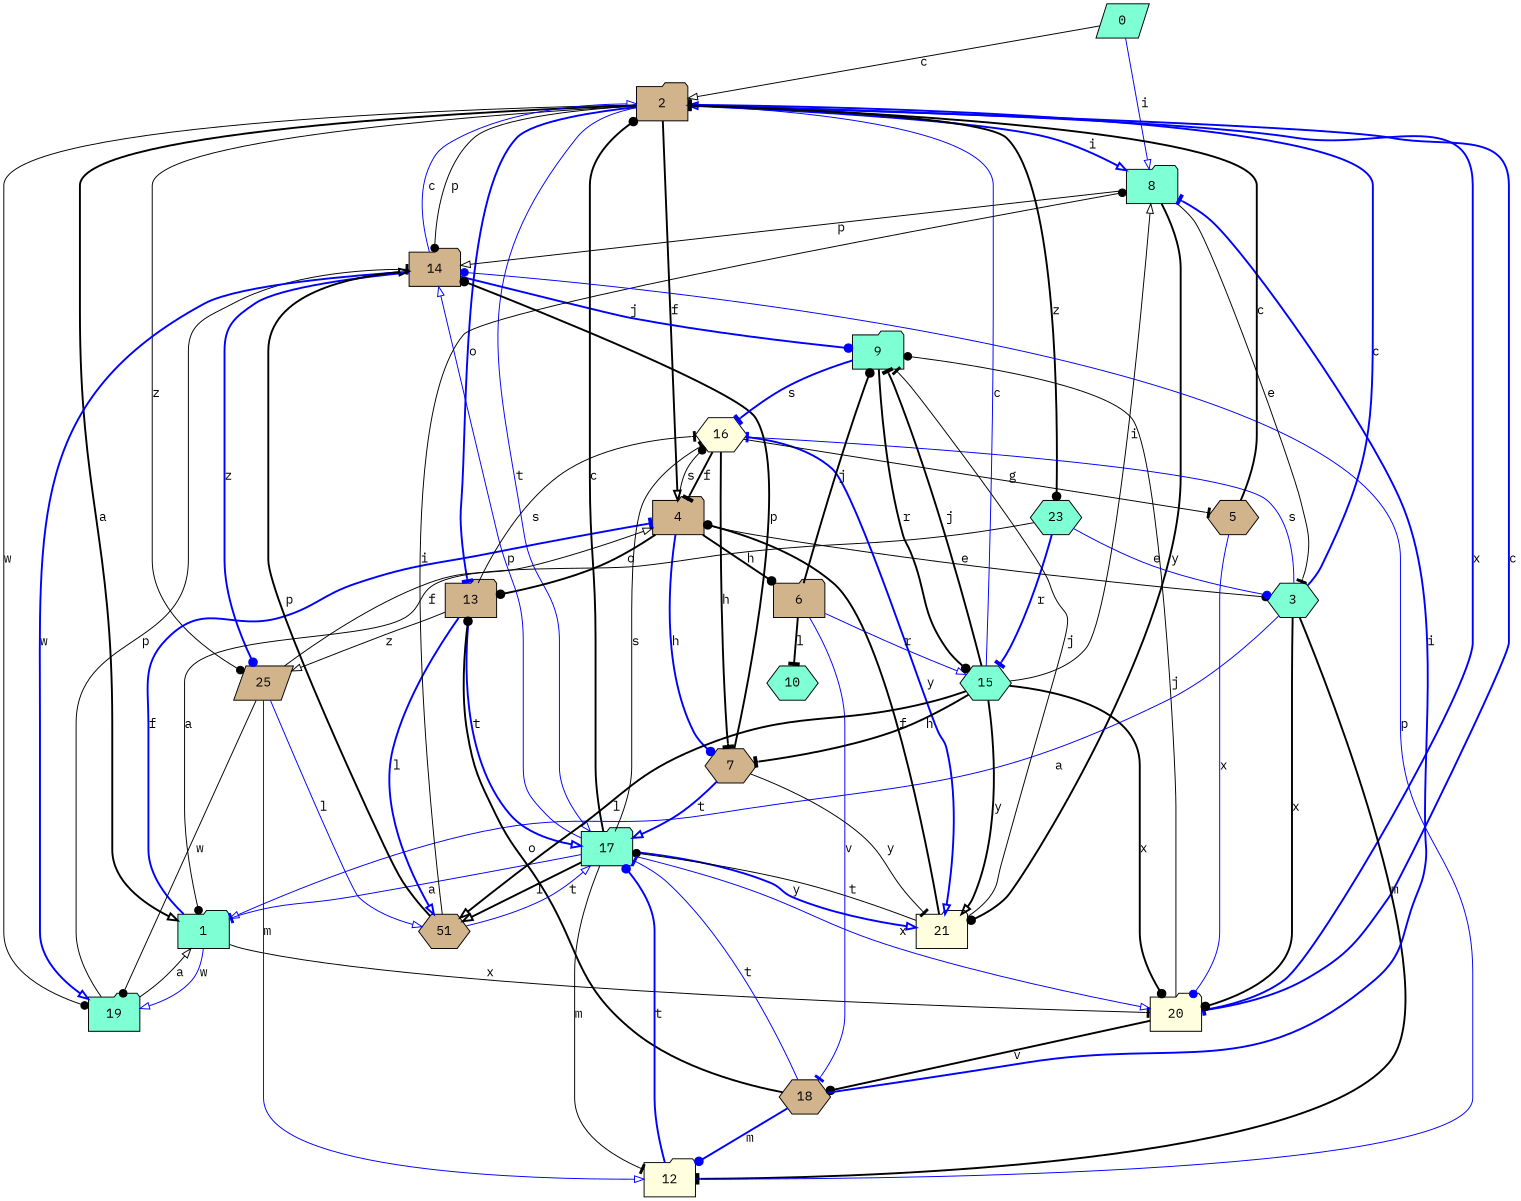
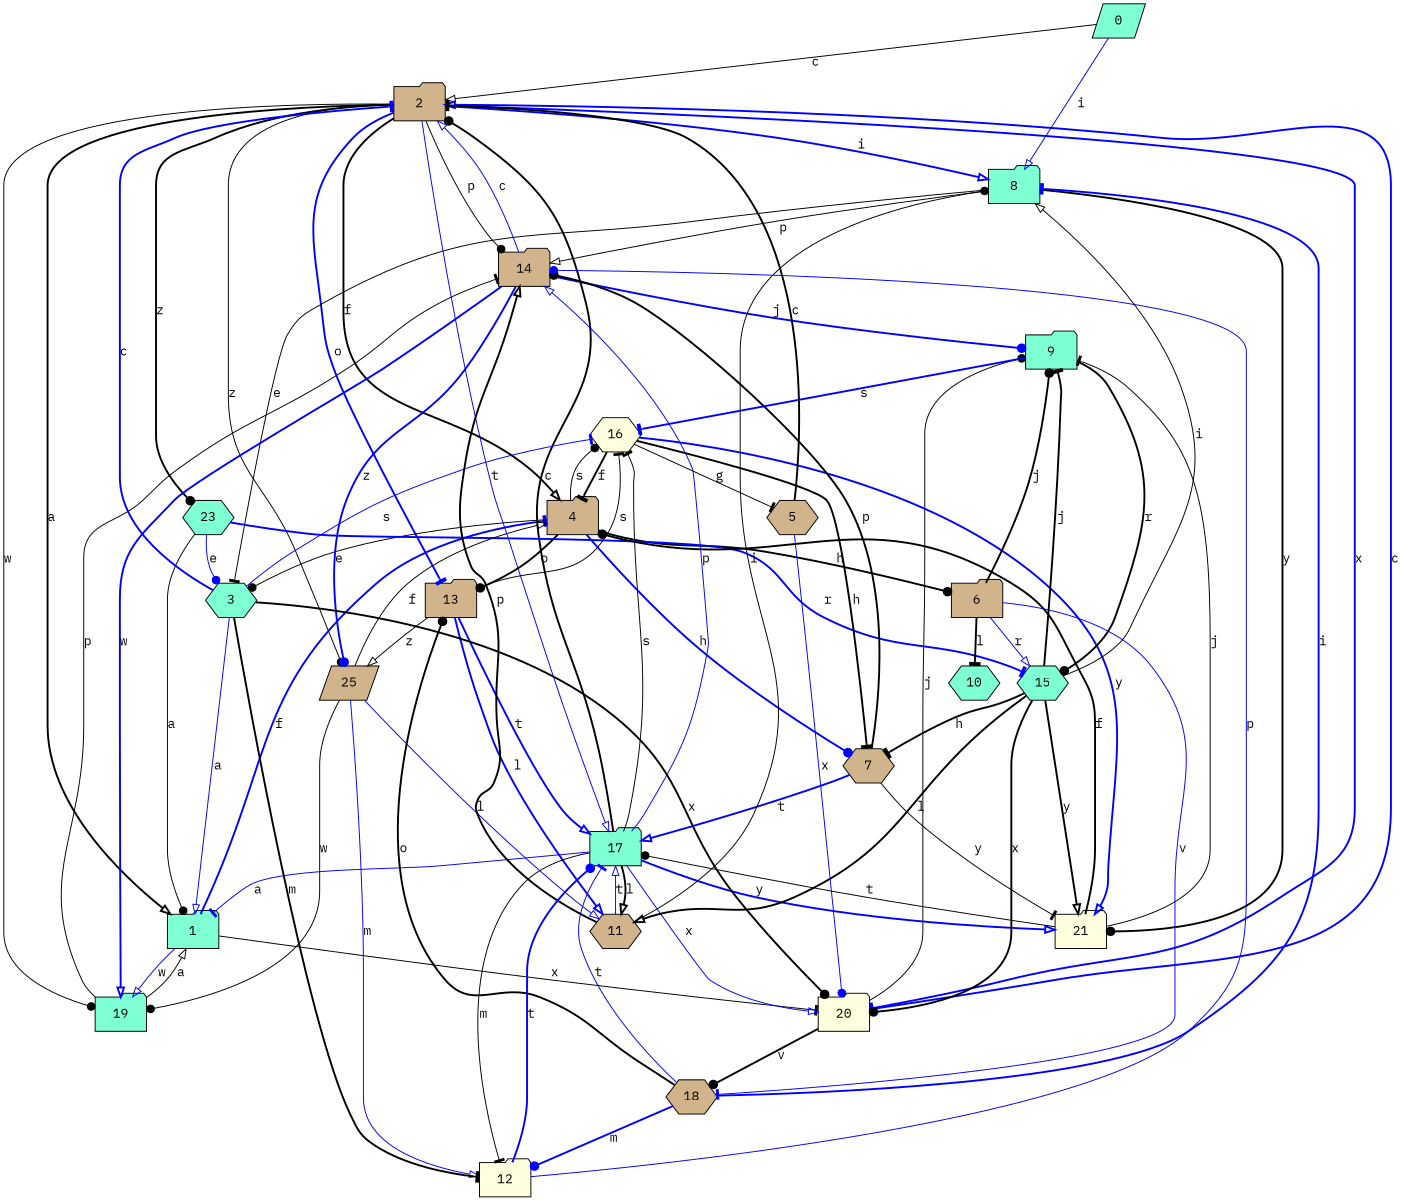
(993, 264) -> none
(444, 931) -> (616, 931)
